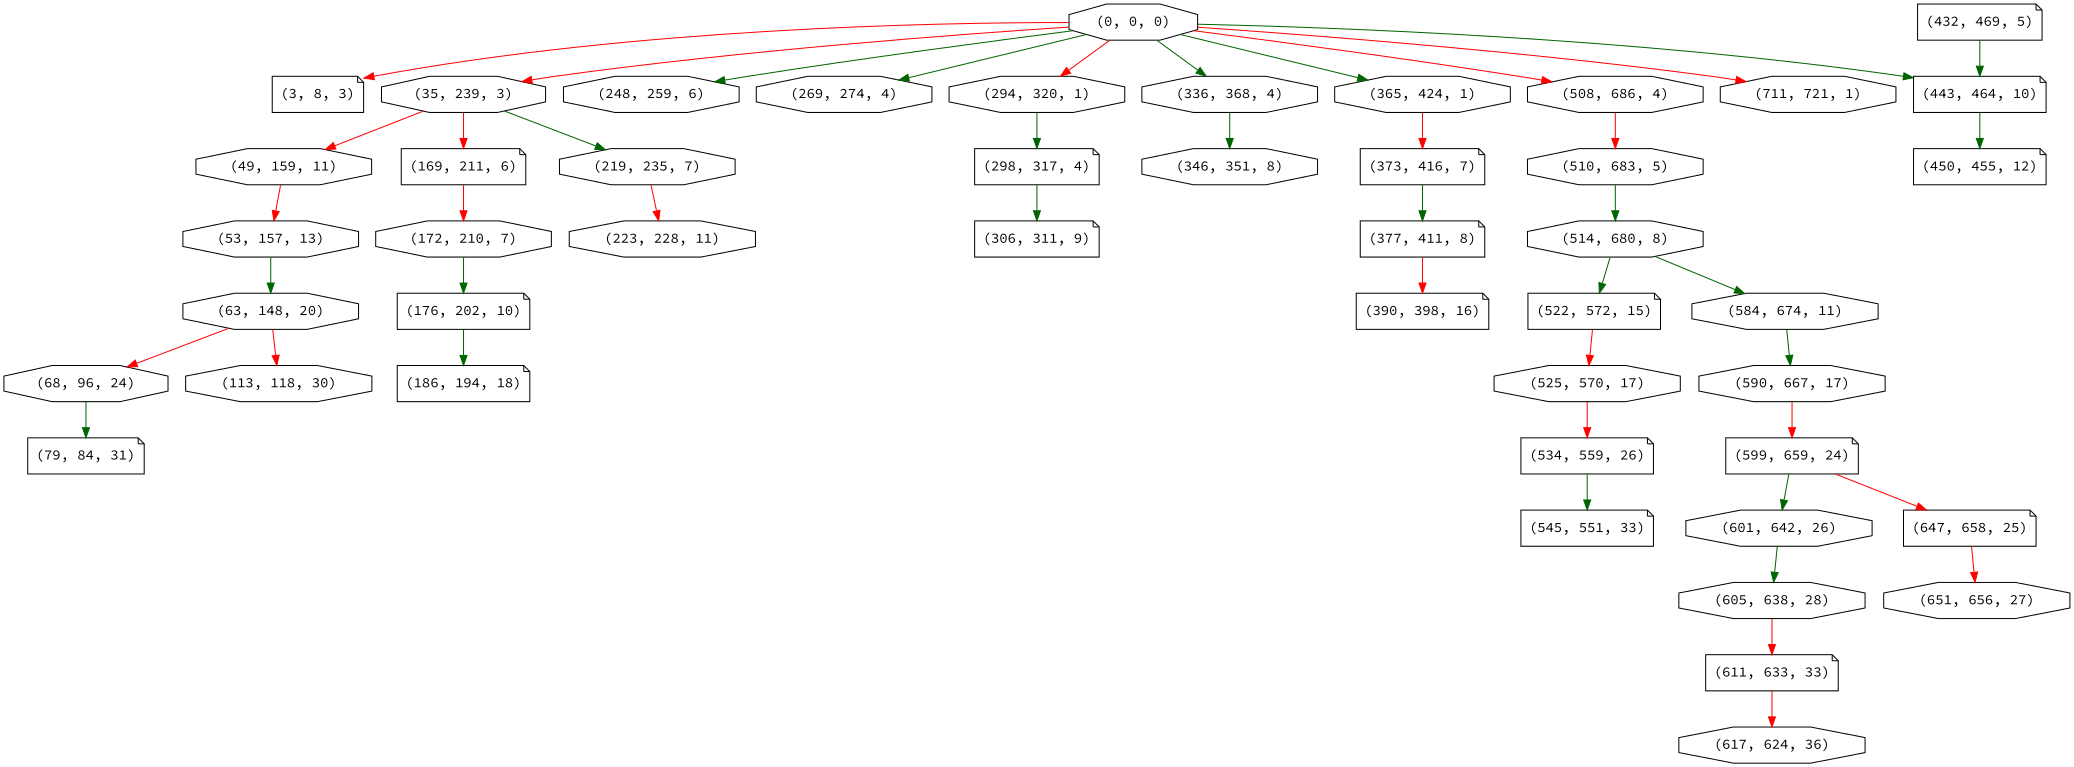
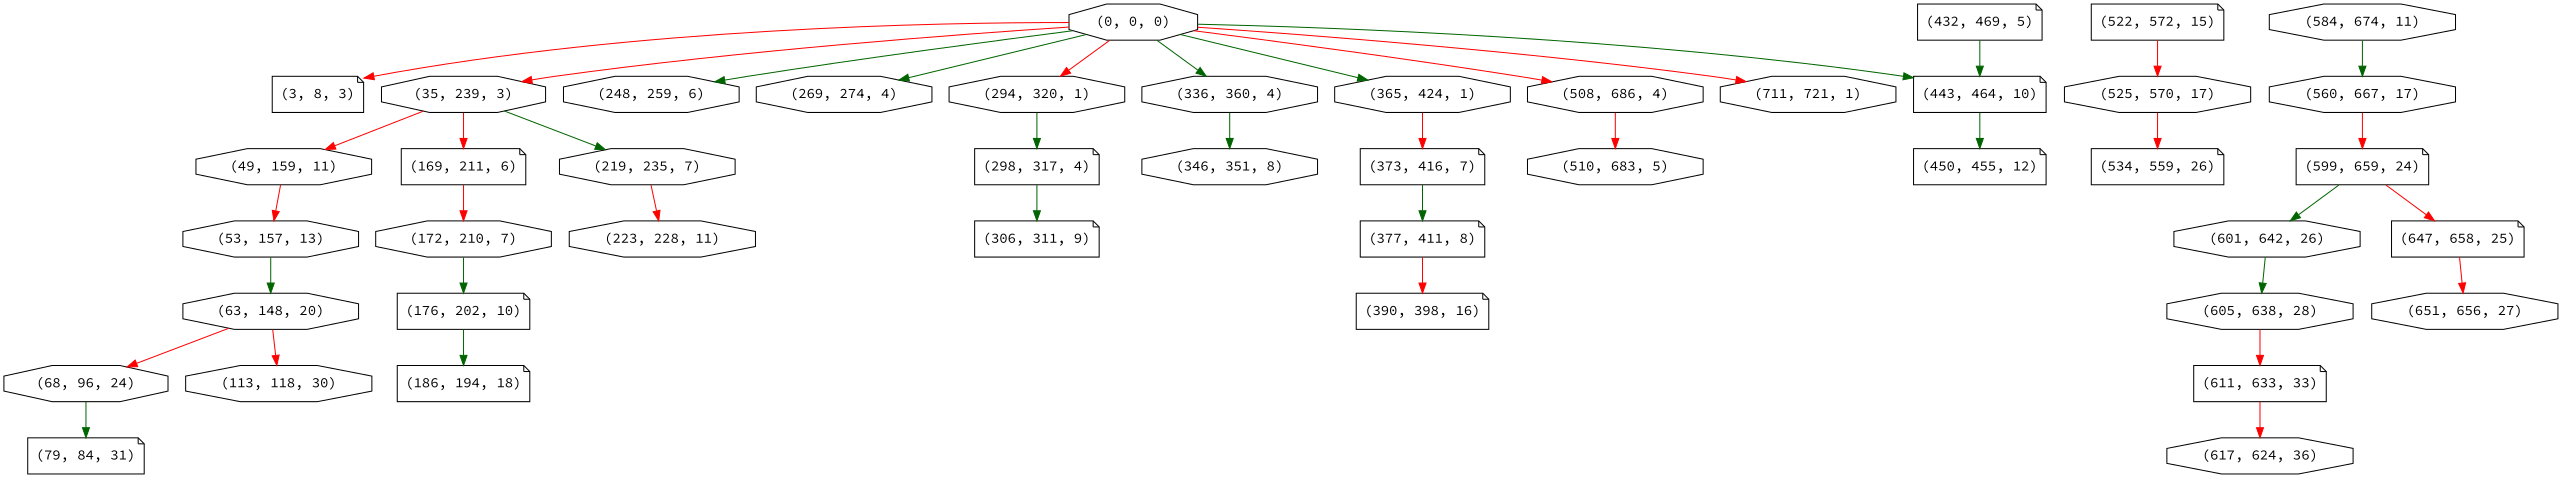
(1230, 94) -> (1230, 94)
(1615, 239) -> none
(1792, 384) -> (2362, 94)
(1587, 528) -> none
